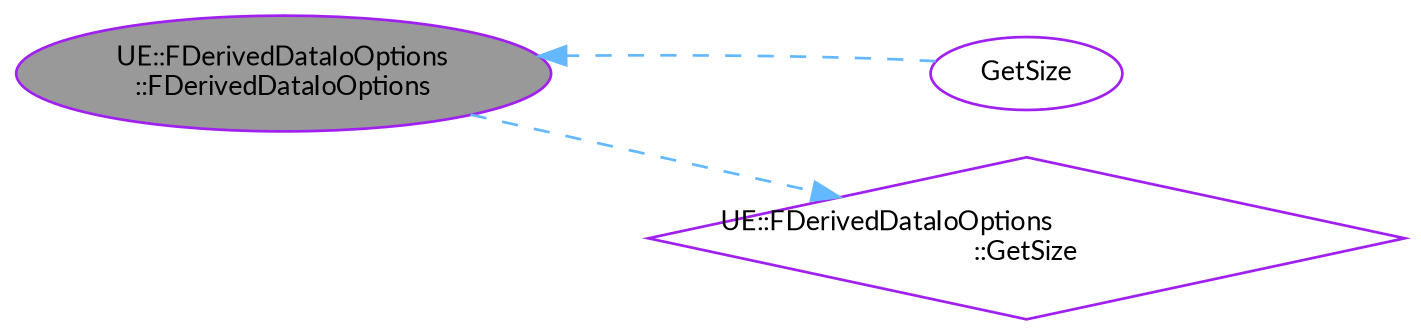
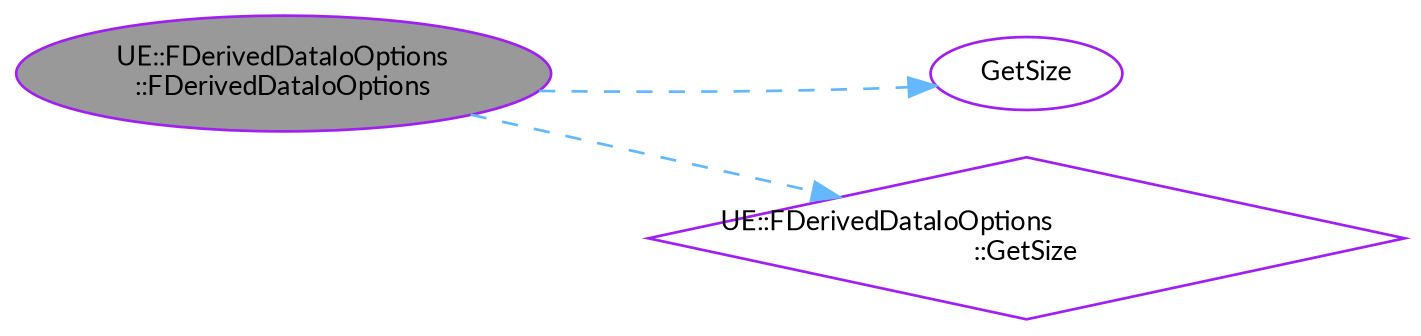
(751, 56) -> (724, 91)
